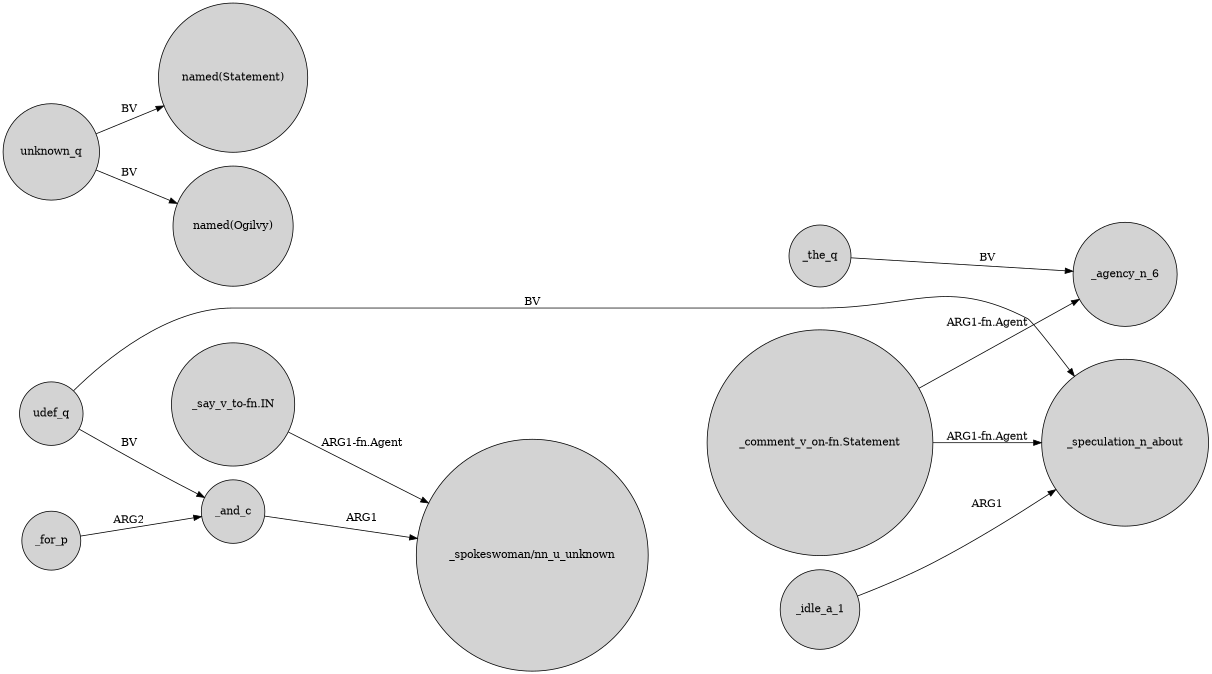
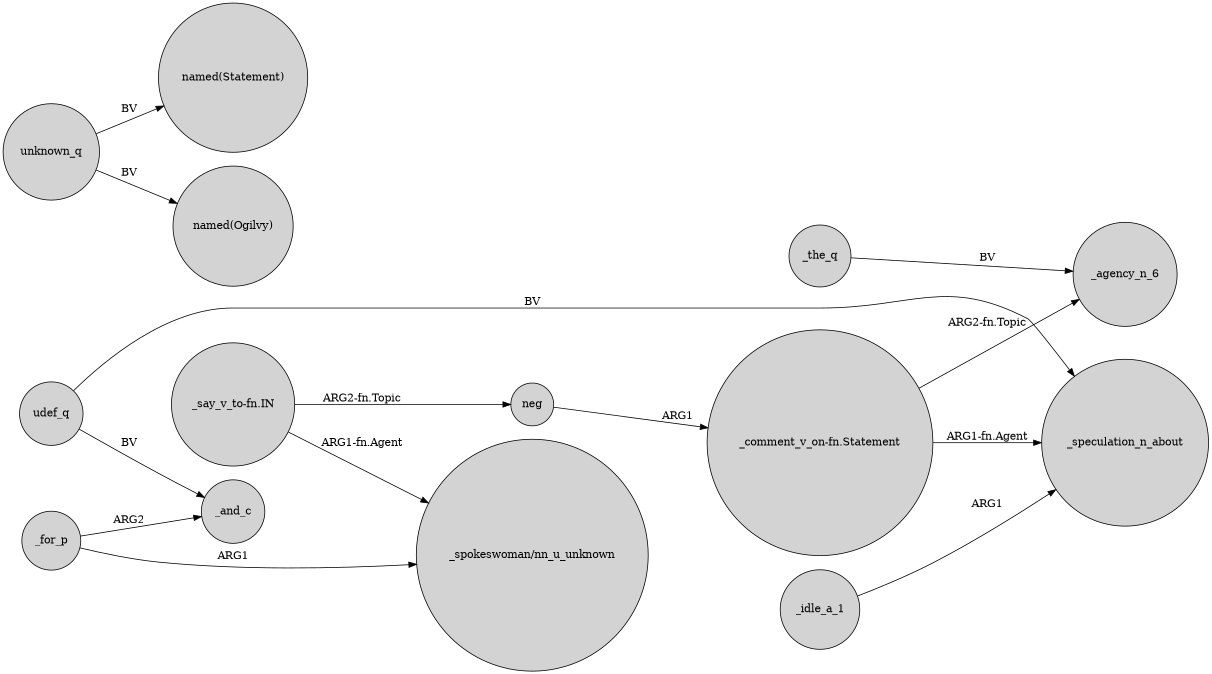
(987, 323) -> (987, 323)
none -> (532, 404)
(337, 527) -> (244, 567)
